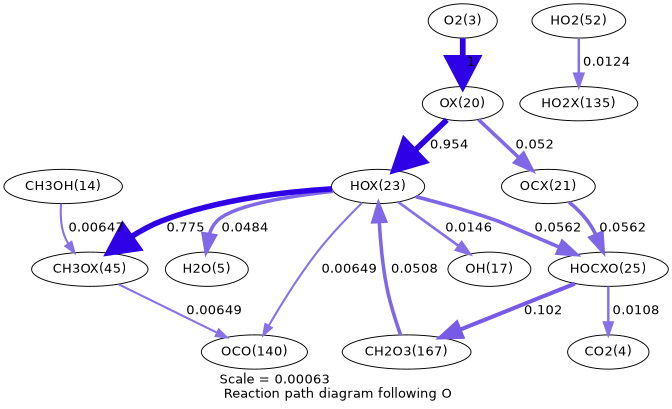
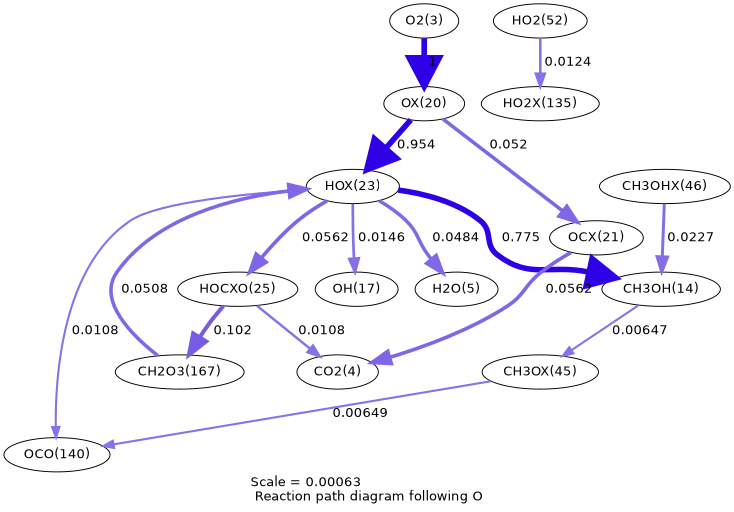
none -> (665, 186)
(228, 202) -> (489, 241)
(584, 217) -> (488, 317)
(348, 269) -> (94, 331)
